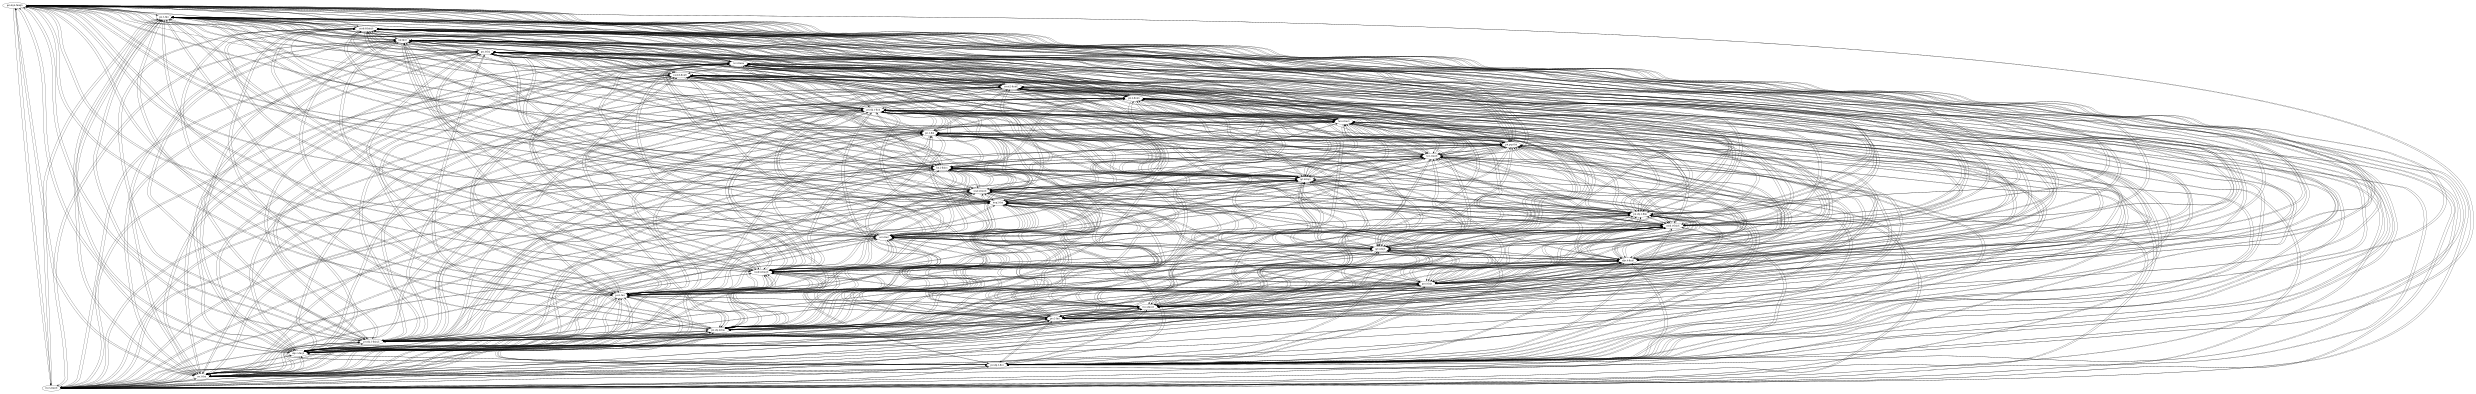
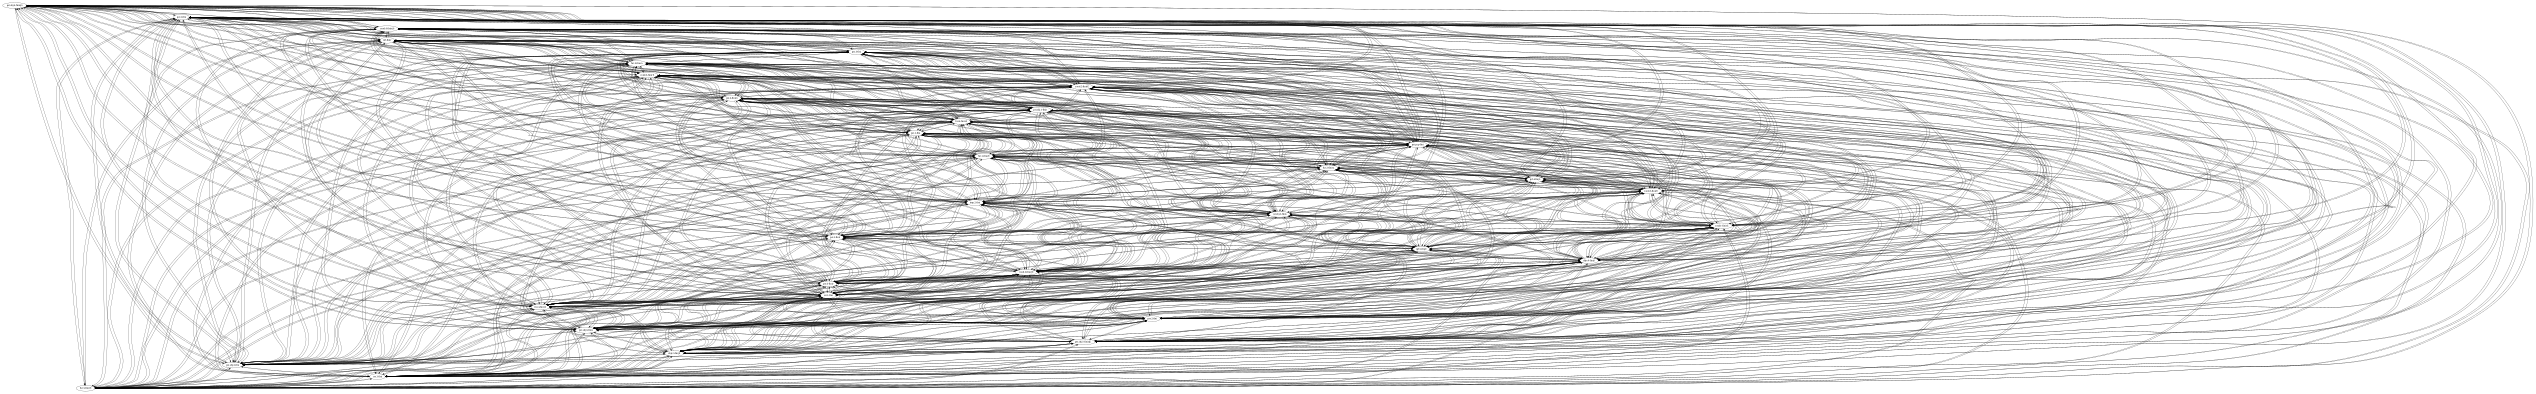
none -> (527, 61)
none -> (1206, 97)
